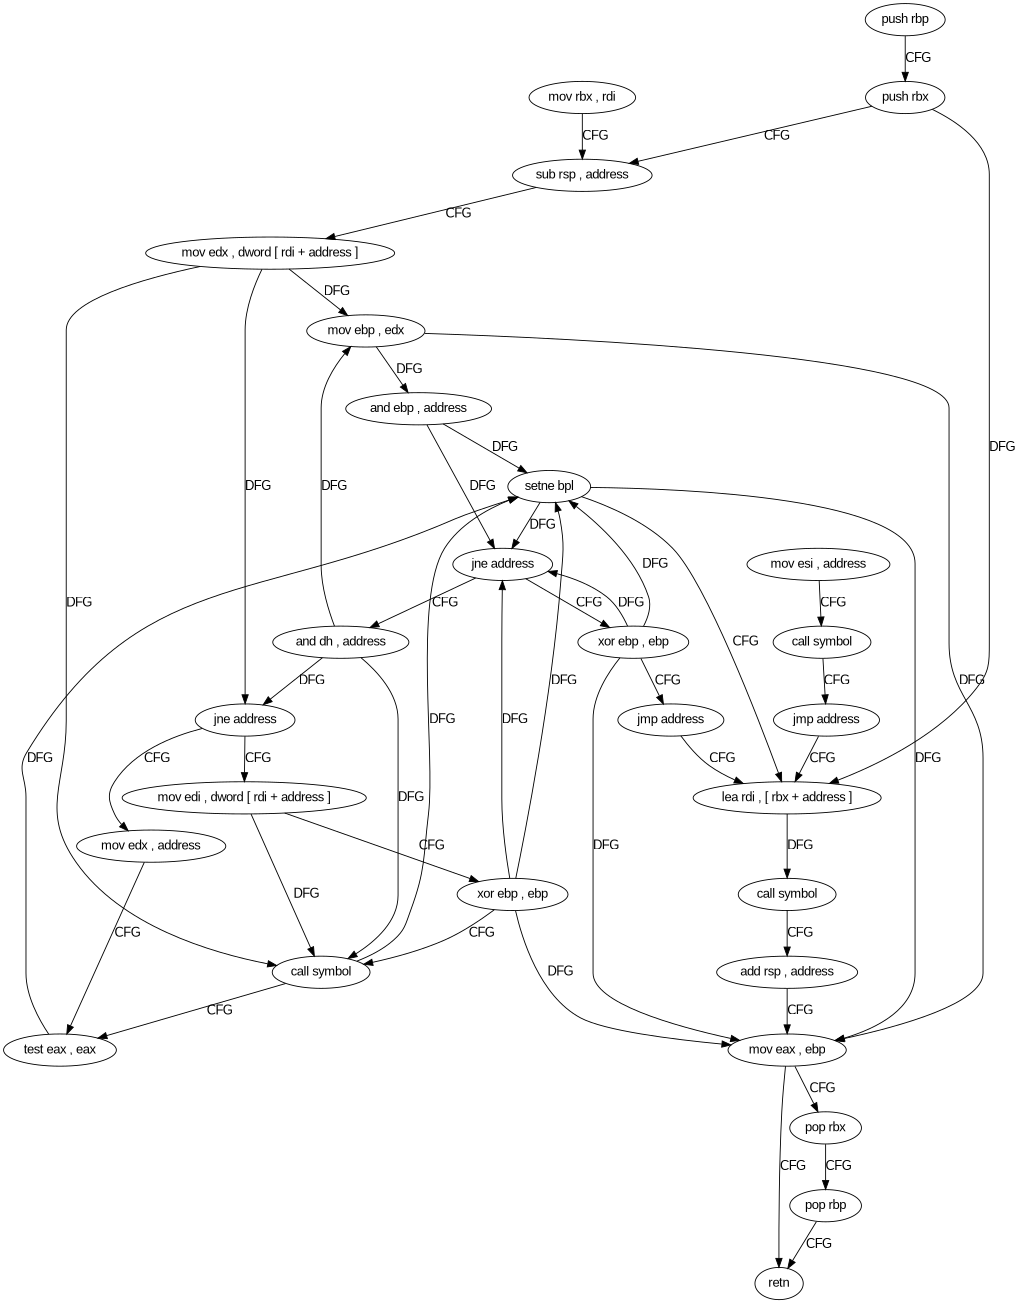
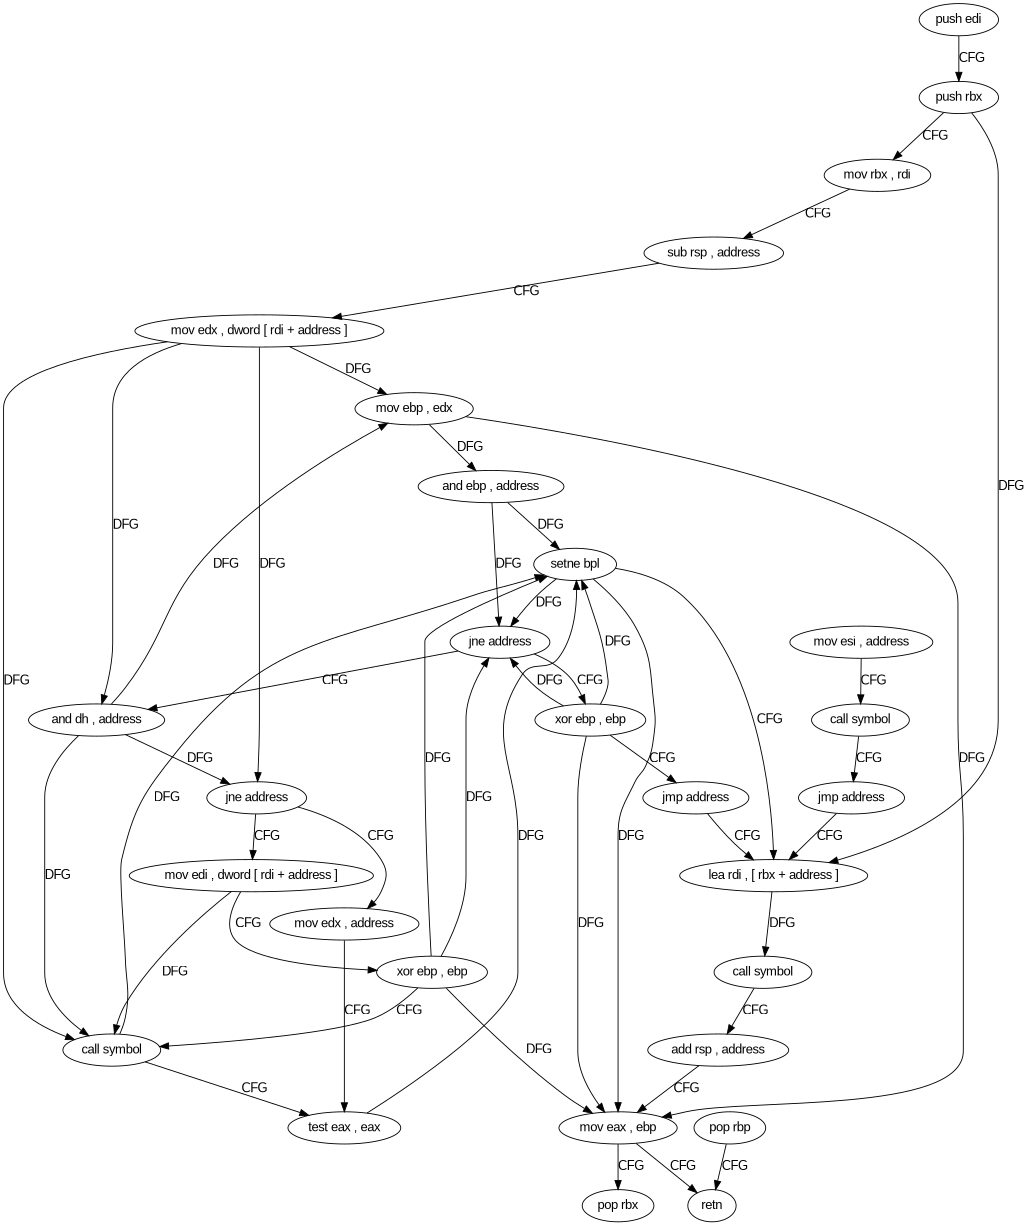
(905, 20) -> (959, 20)
(755, 134) -> (922, 133)
none -> (113, 501)
(826, 1162) -> none
